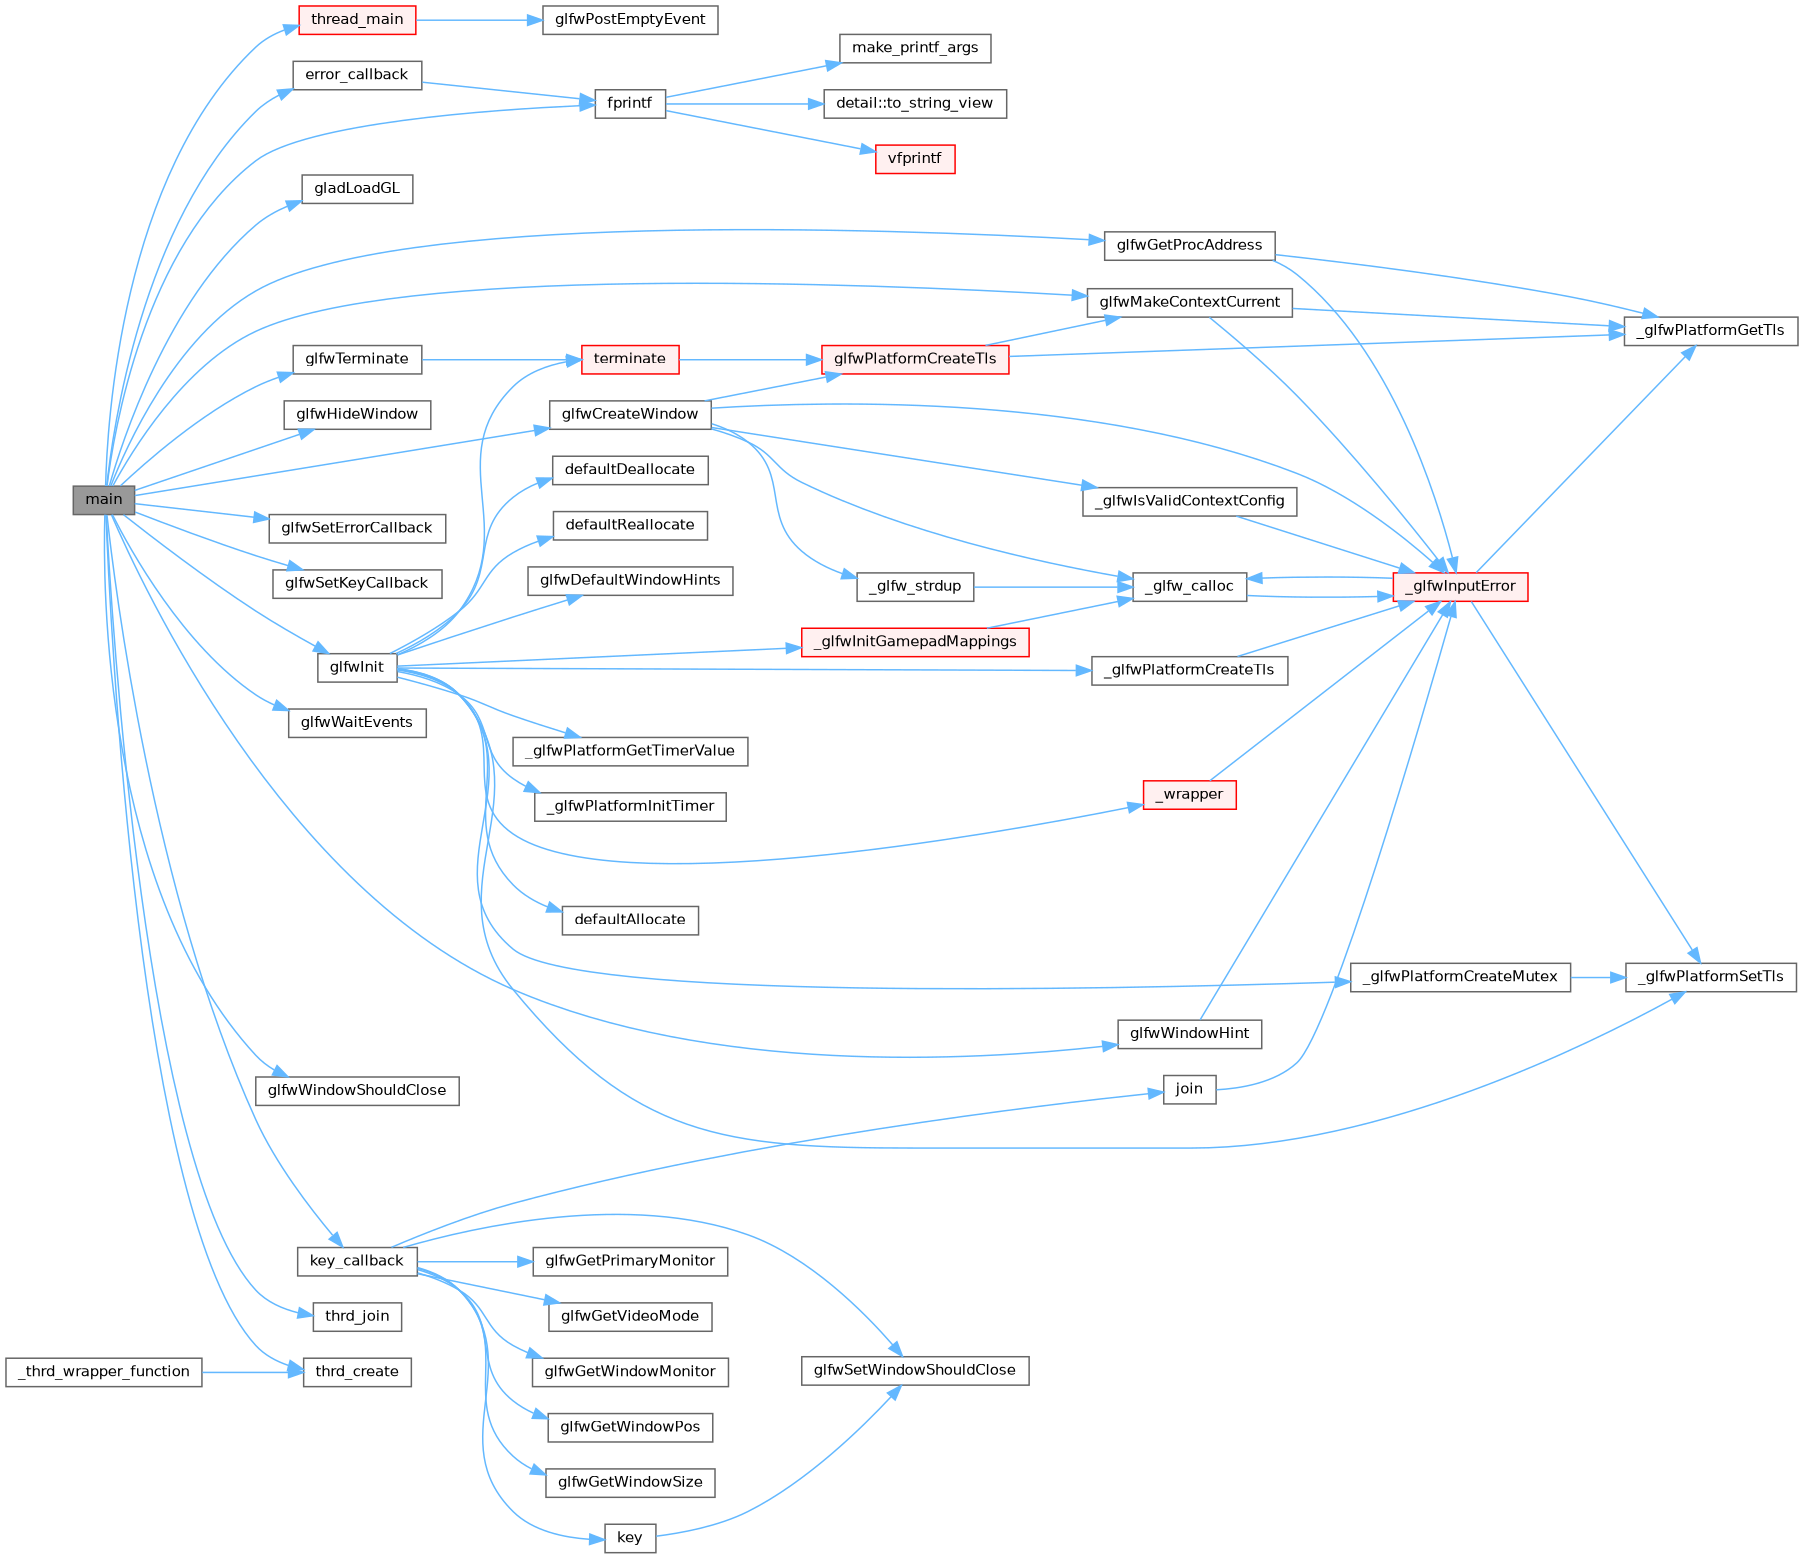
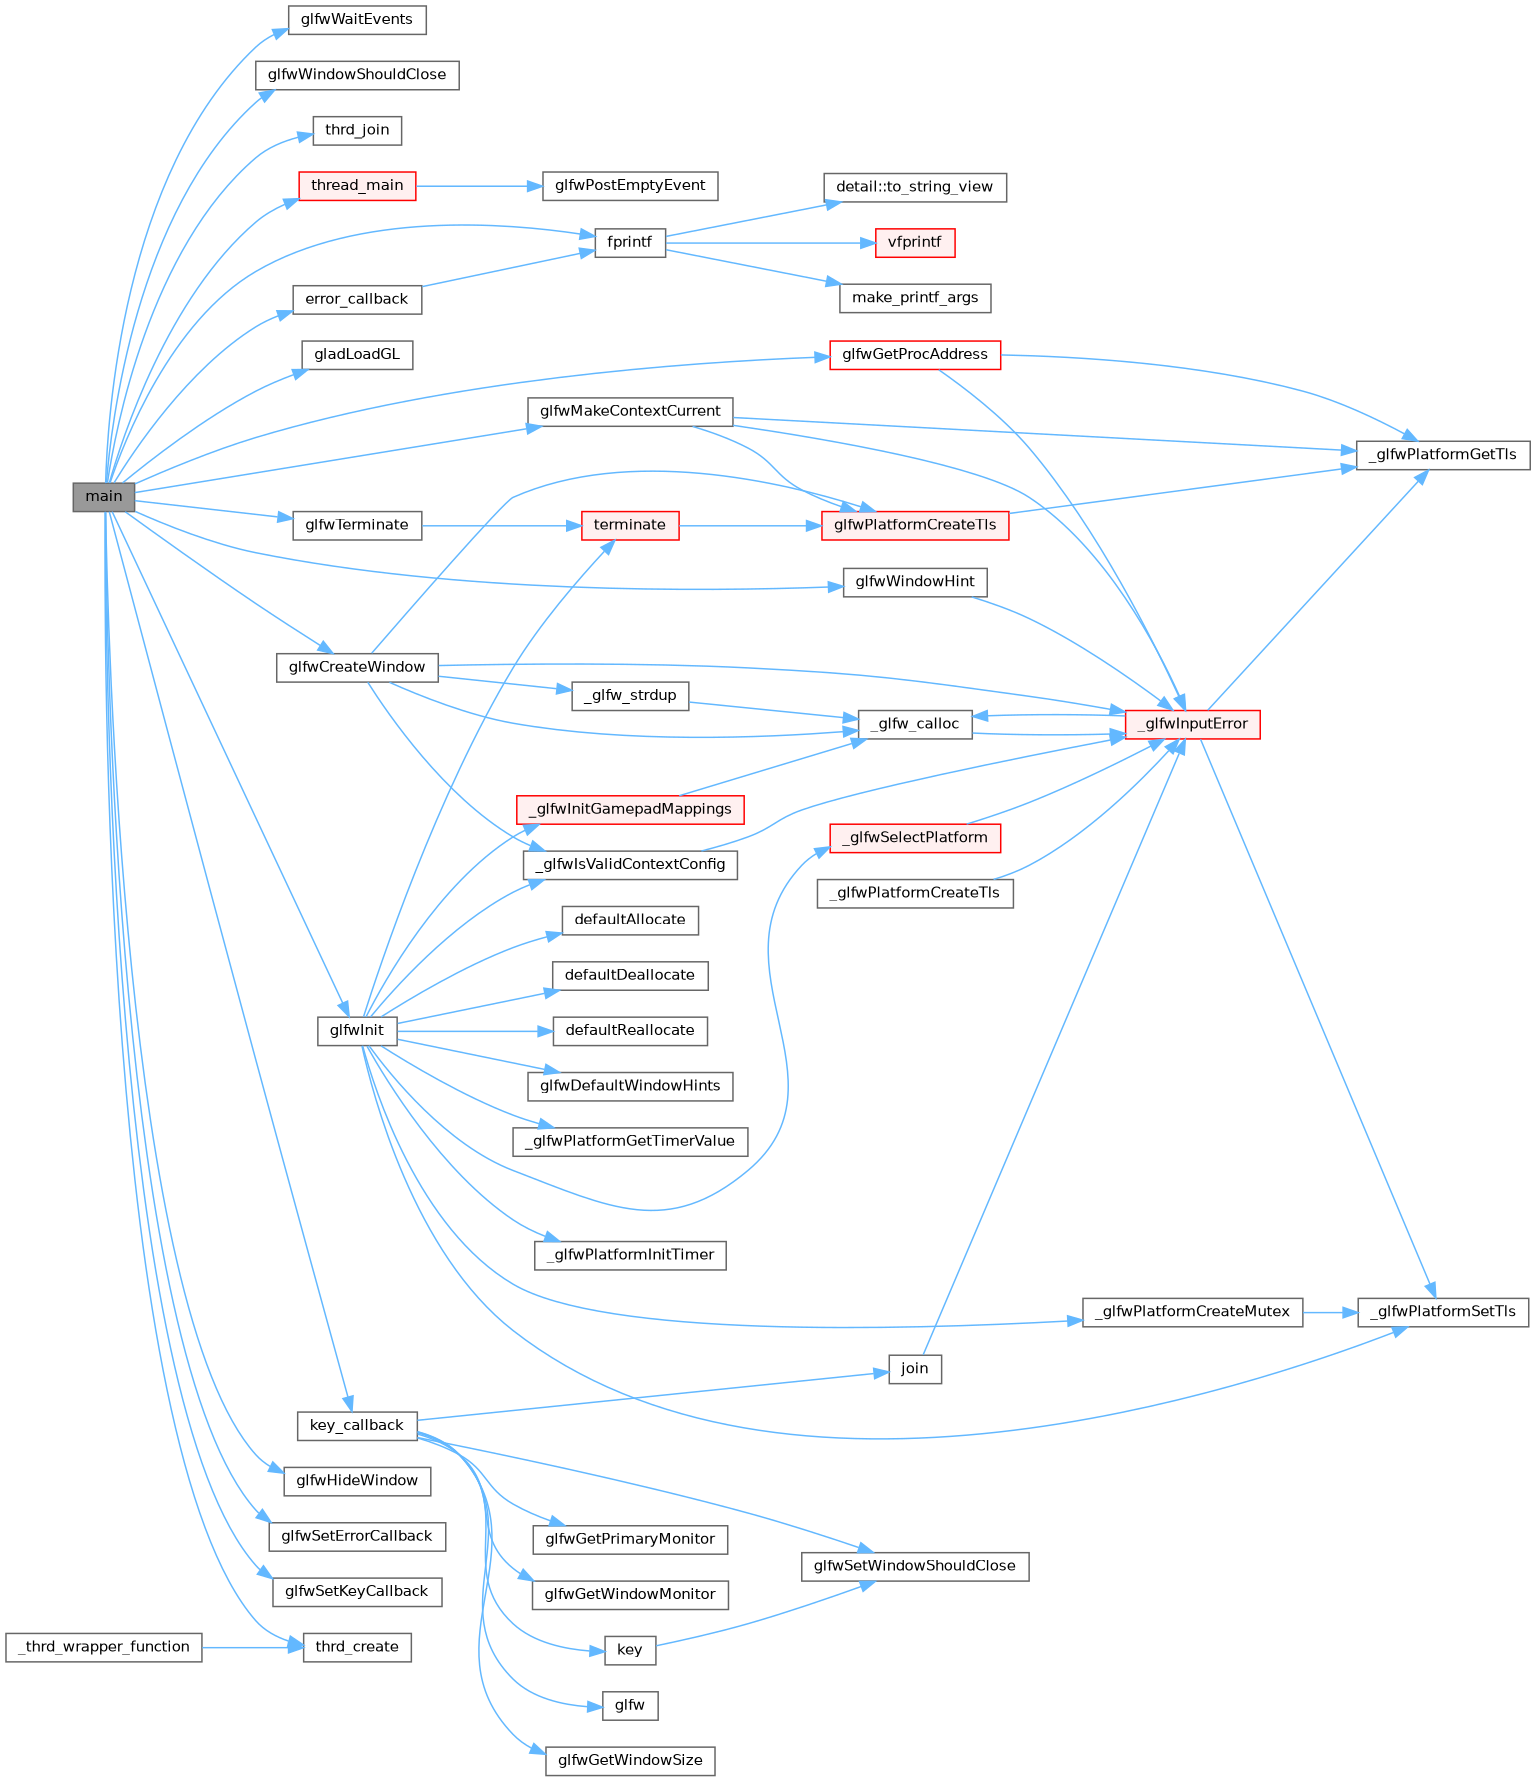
(1190, 246) -> (915, 355)
(1045, 333) -> (769, 463)
(737, 669) -> (443, 942)
(1190, 795) -> (915, 838)
(630, 1317) -> none
(630, 1428) -> (630, 1706)
